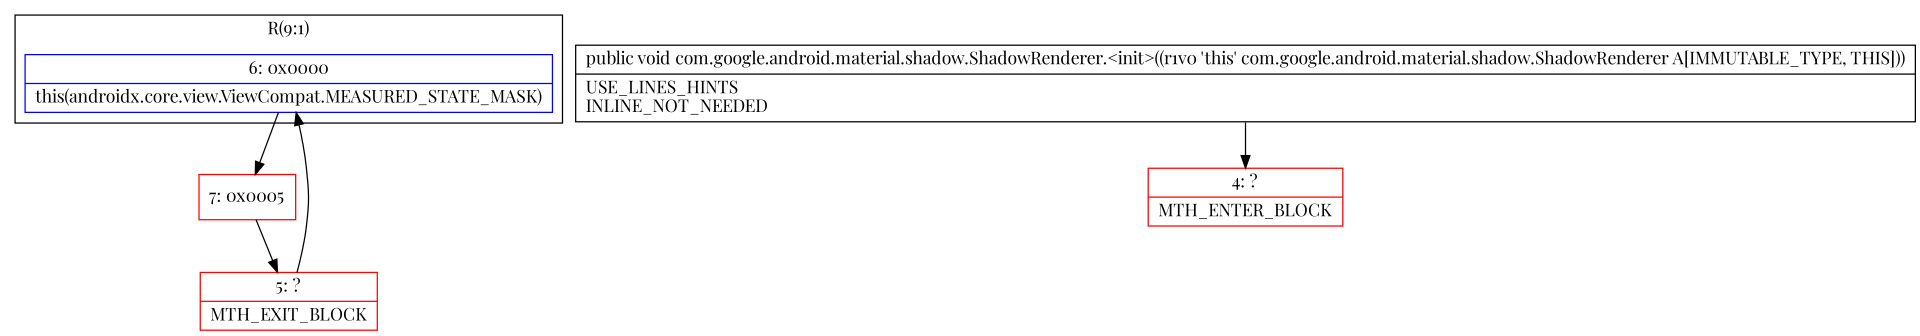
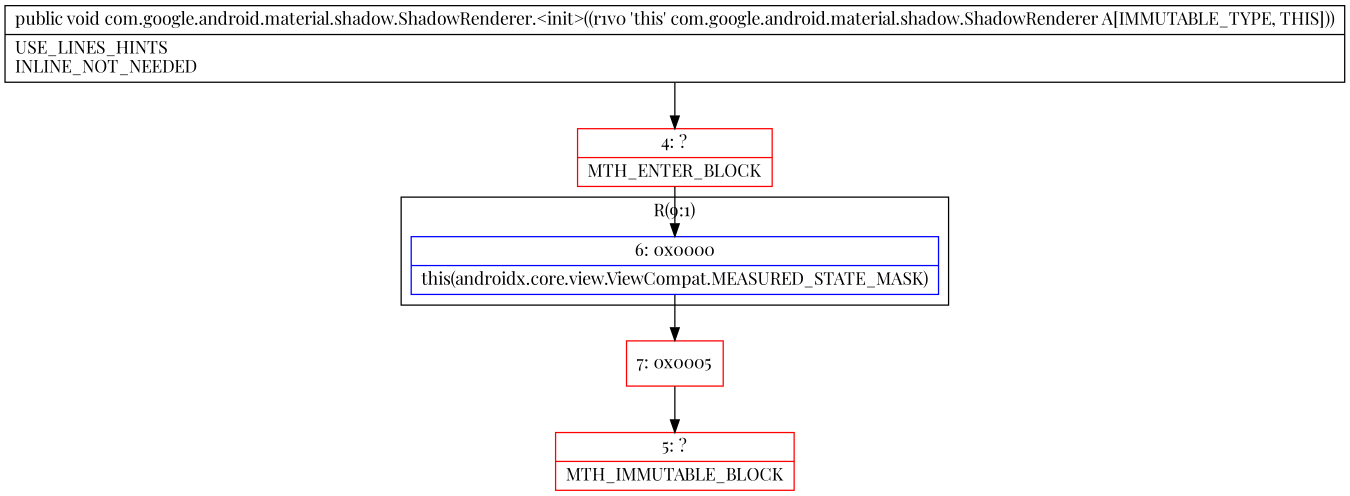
(309, 199) -> (675, 205)
(289, 315) -> (675, 475)
